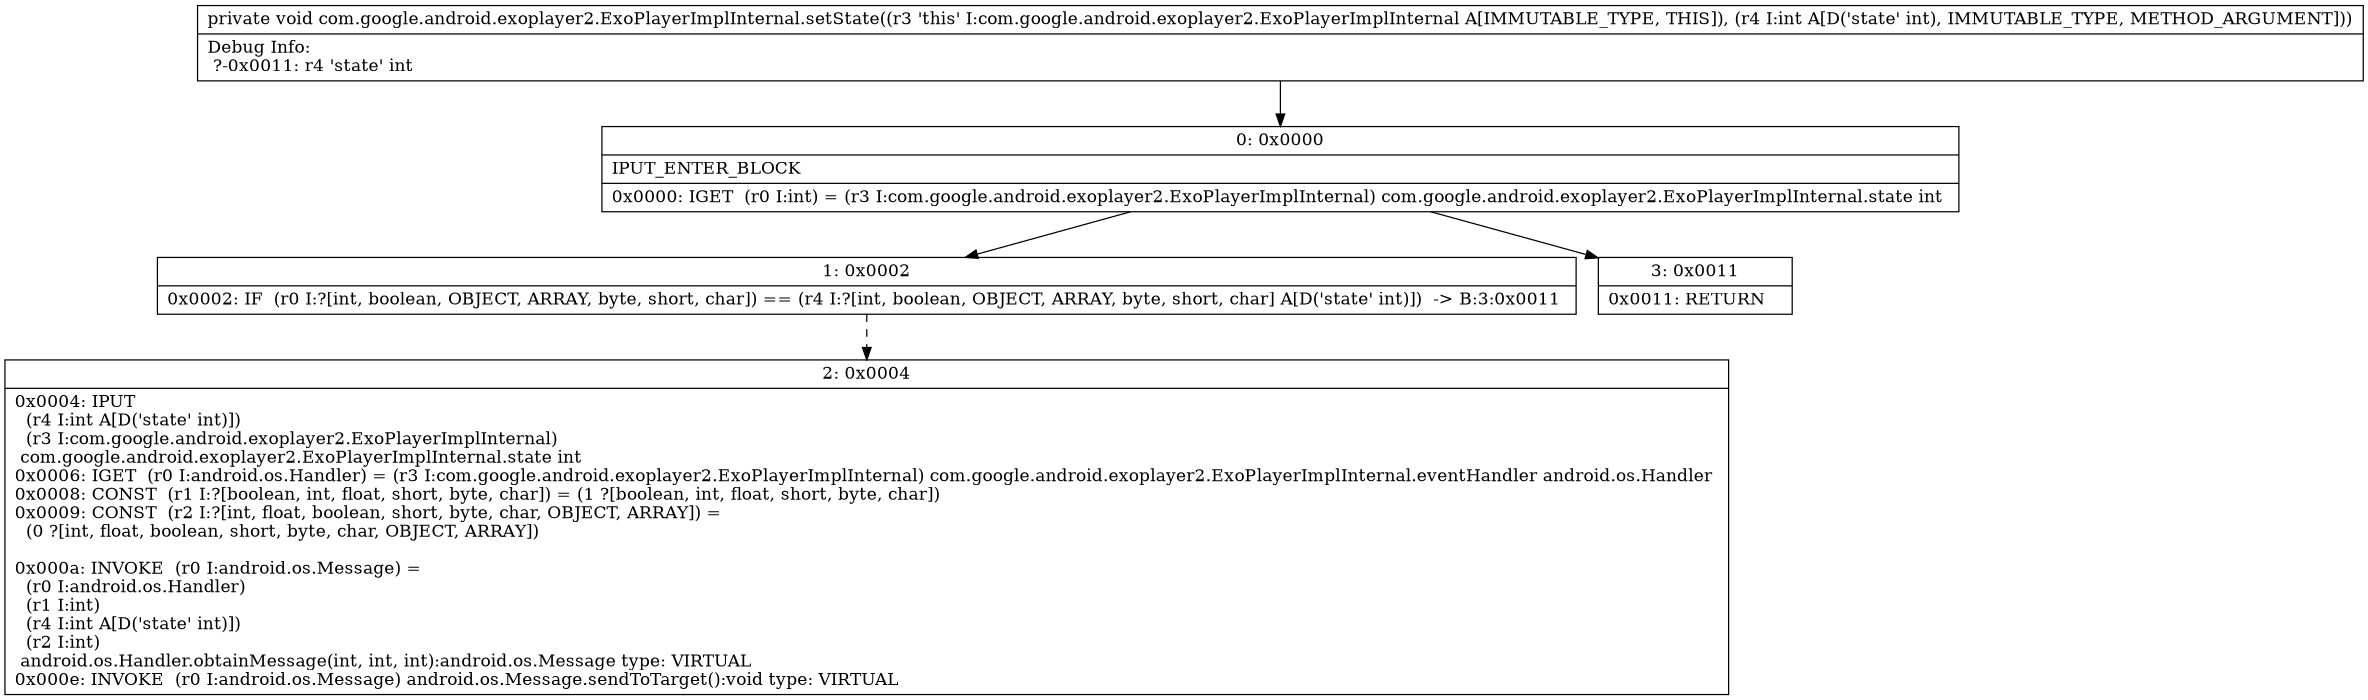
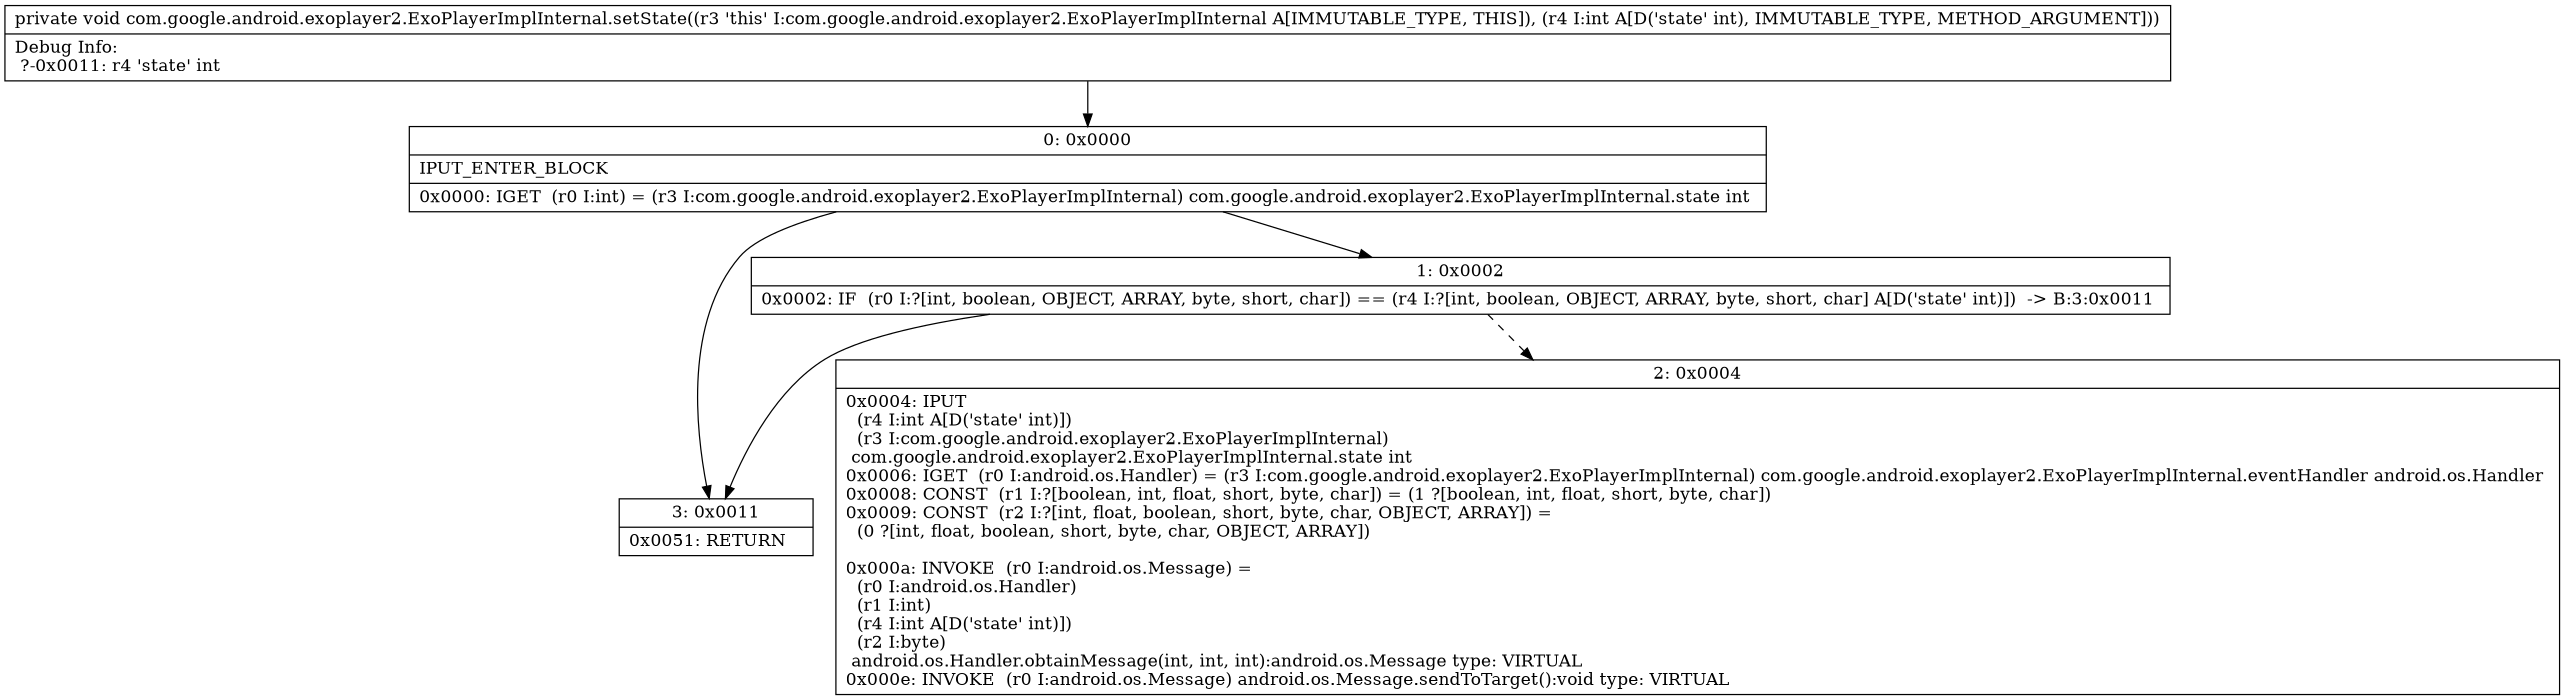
(1695, 299) -> (716, 541)
none -> (829, 357)
(58, 643) -> (896, 643)
